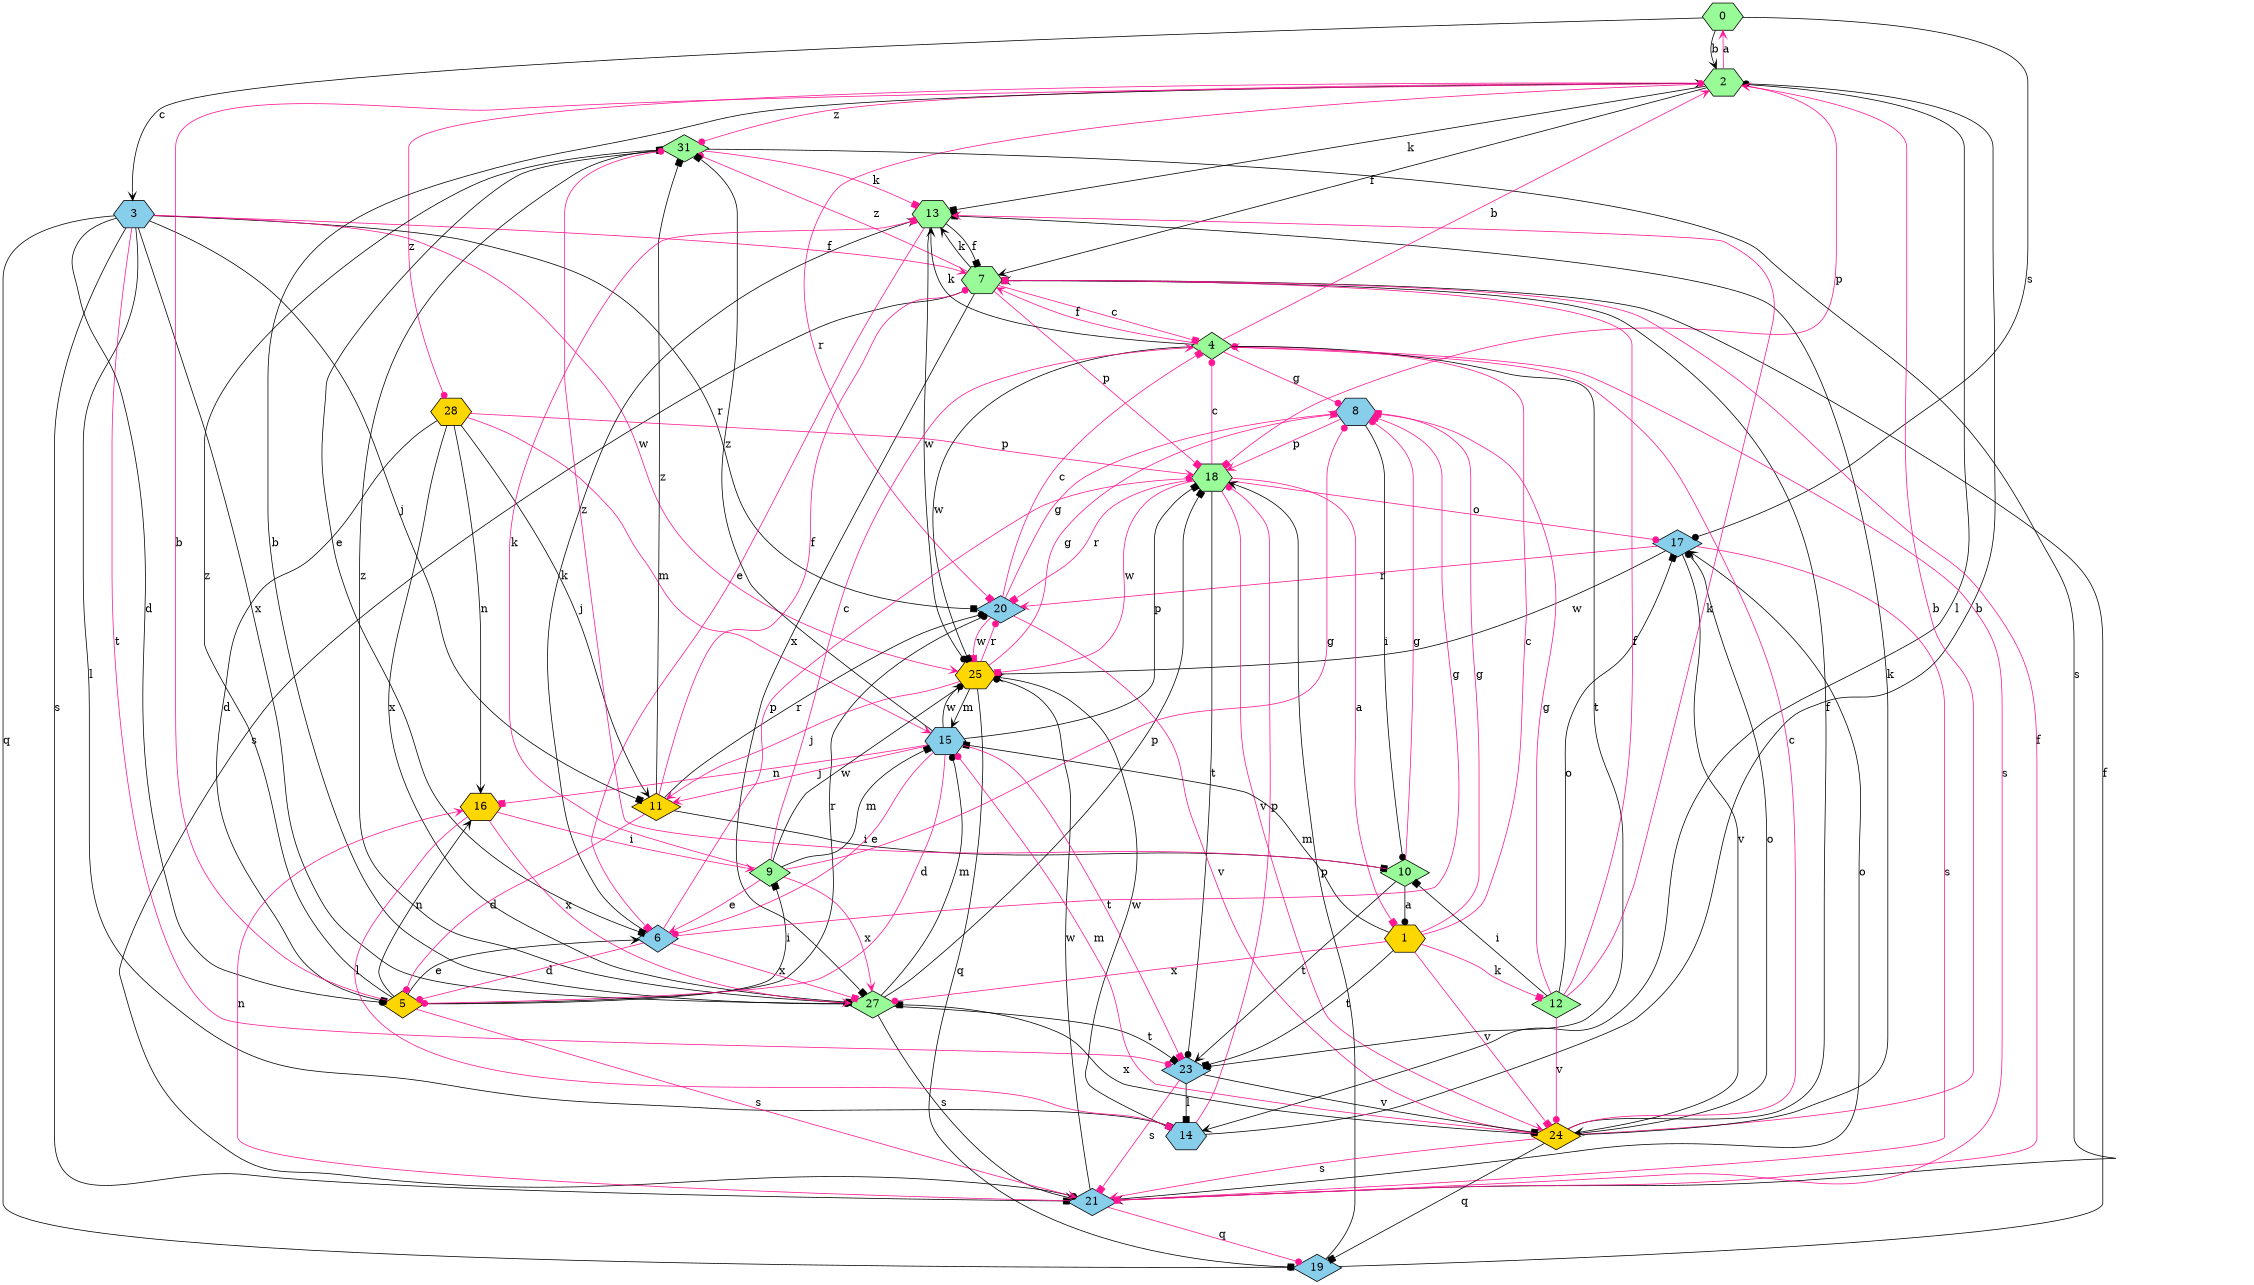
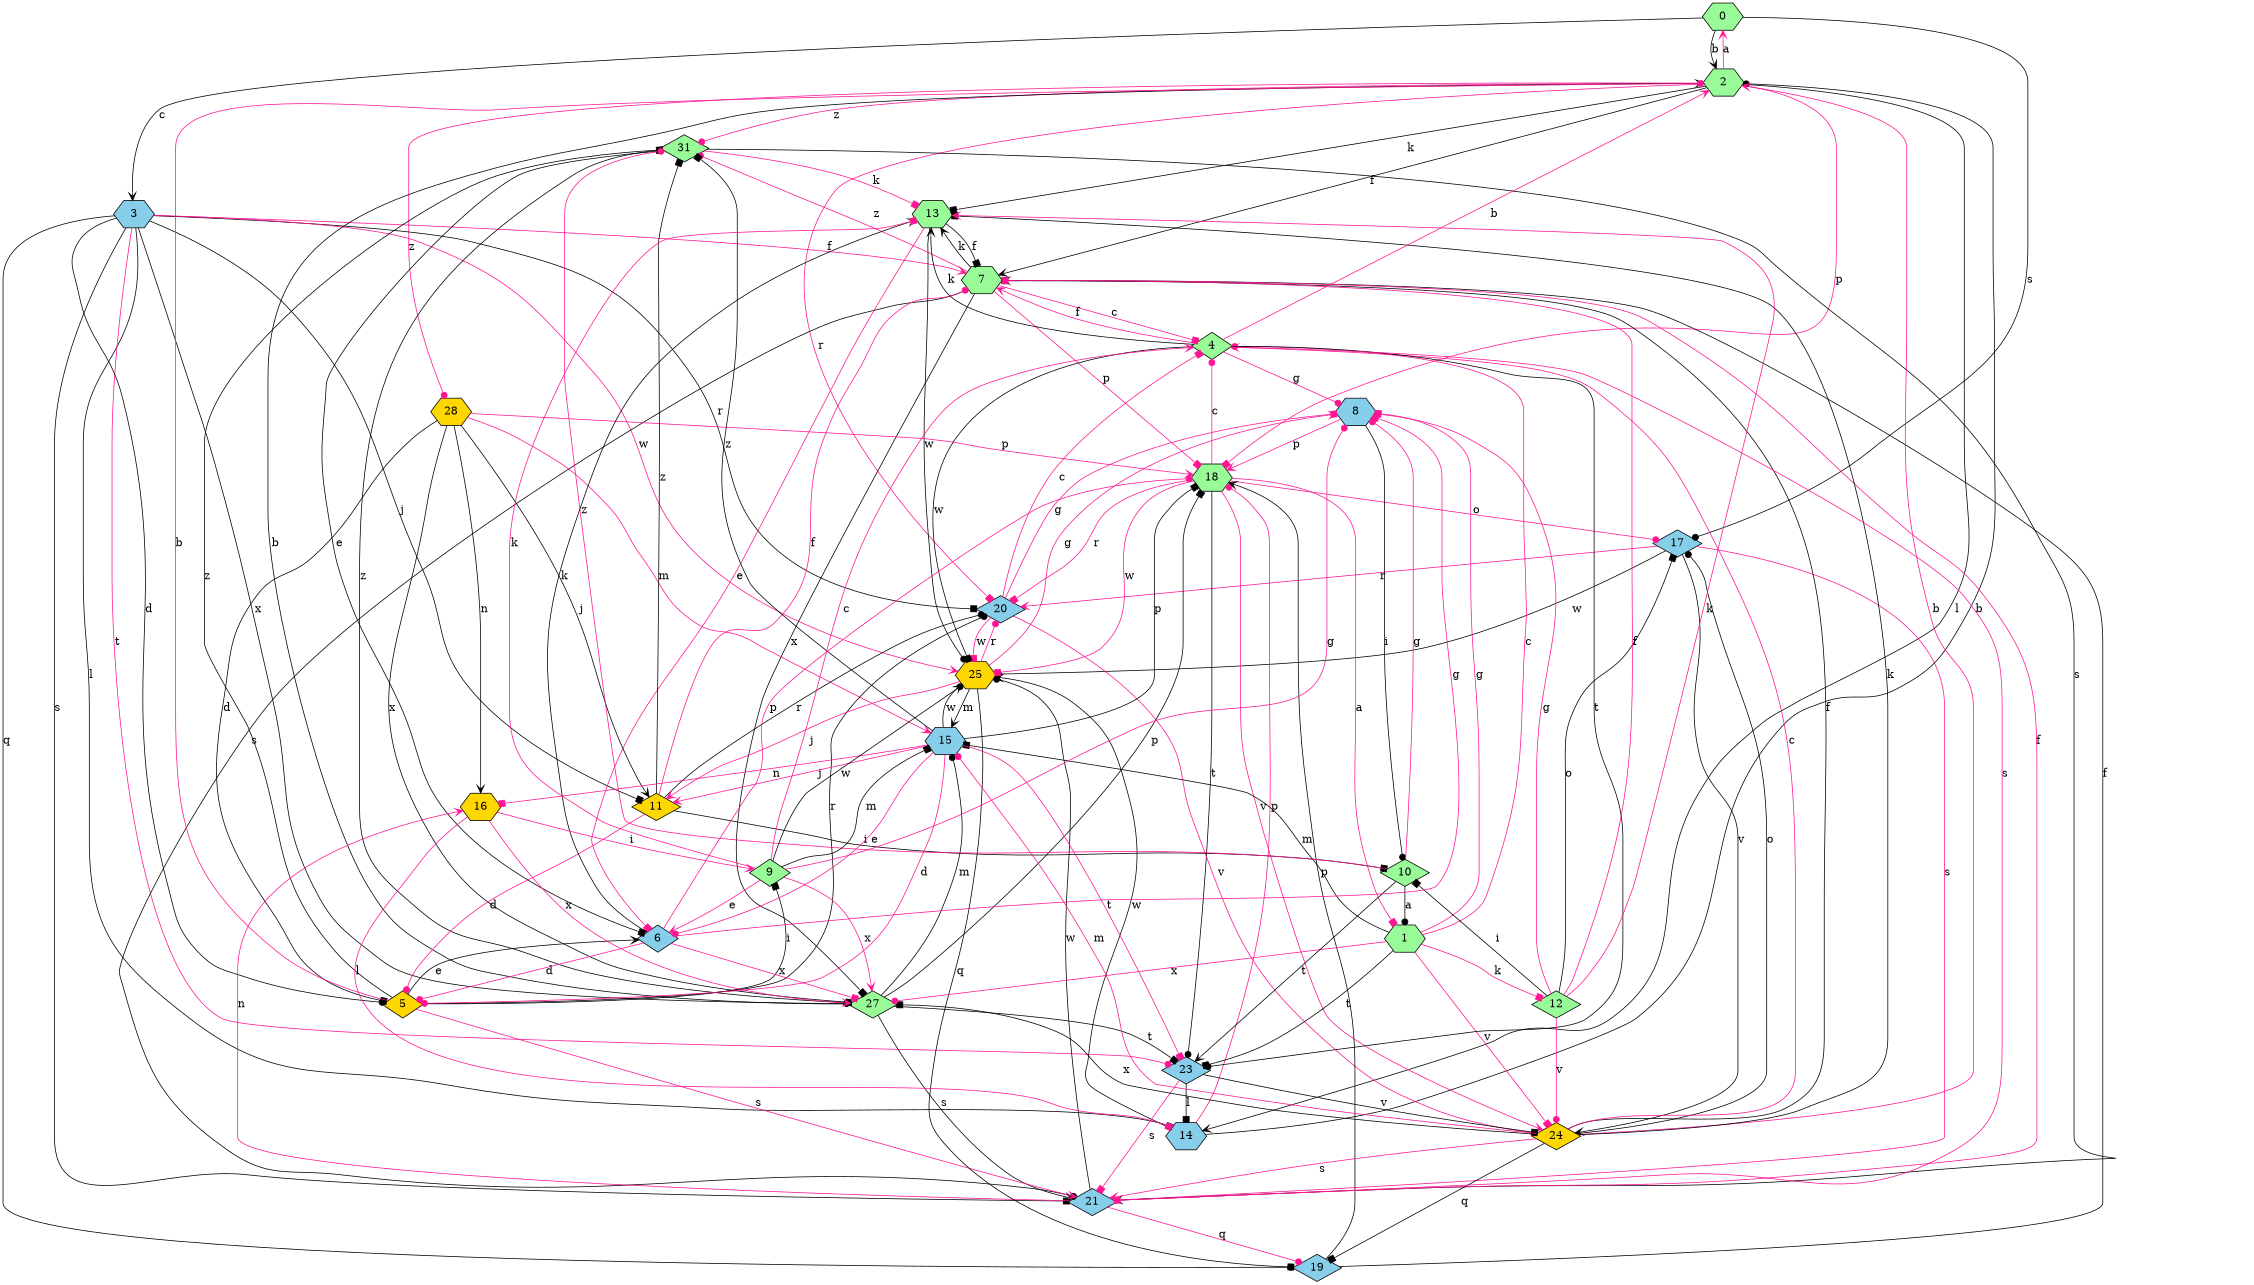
(410, 909) -> none
(1405, 939) -> (1405, 939)
(1800, 1147) -> none
